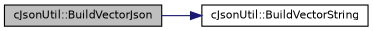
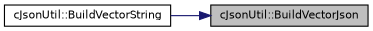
(176, 16) -> (185, 16)
